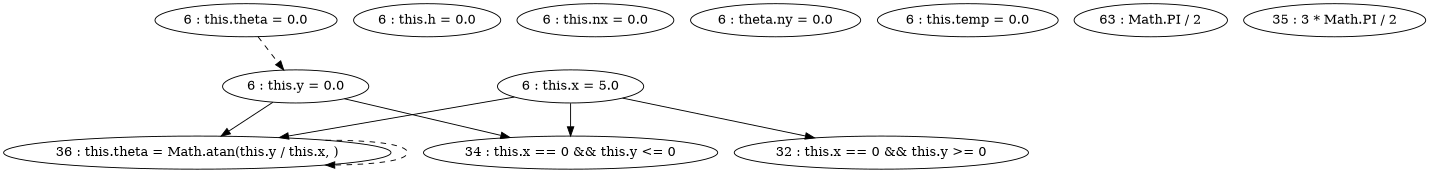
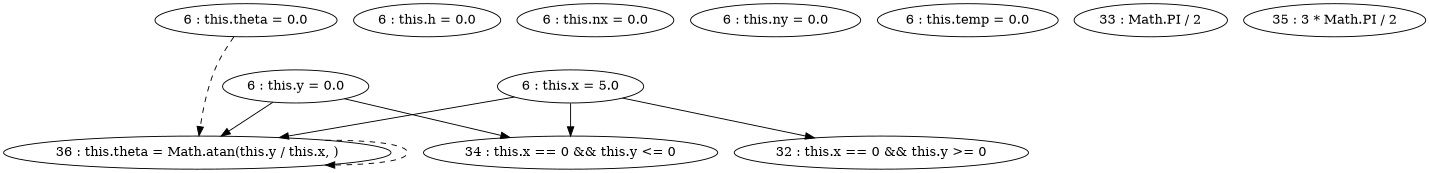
(776, 20) -> (776, 20)
(1151, 20) -> (1151, 20)
(268, 50) -> (211, 80)
